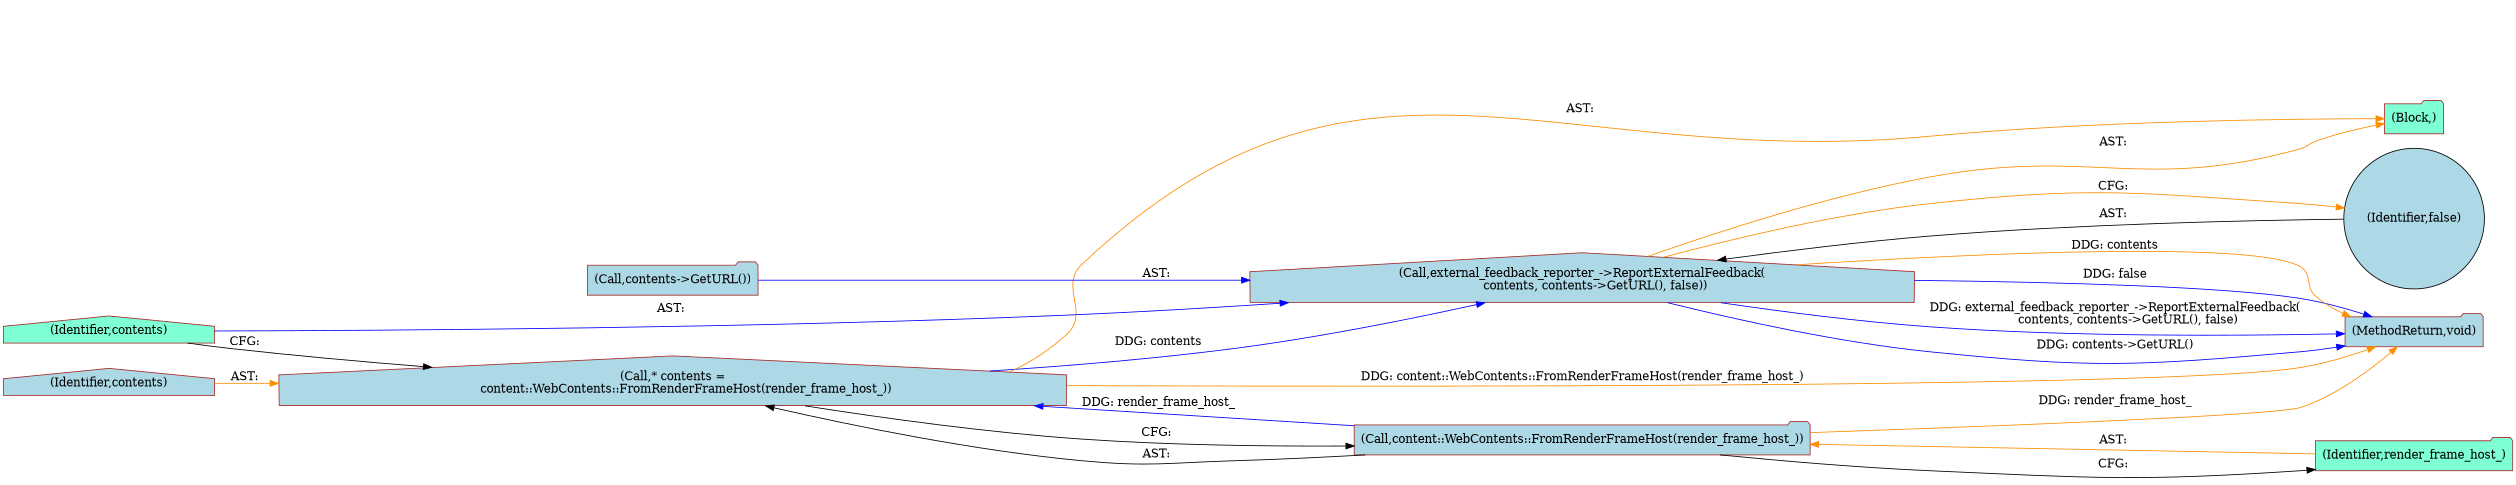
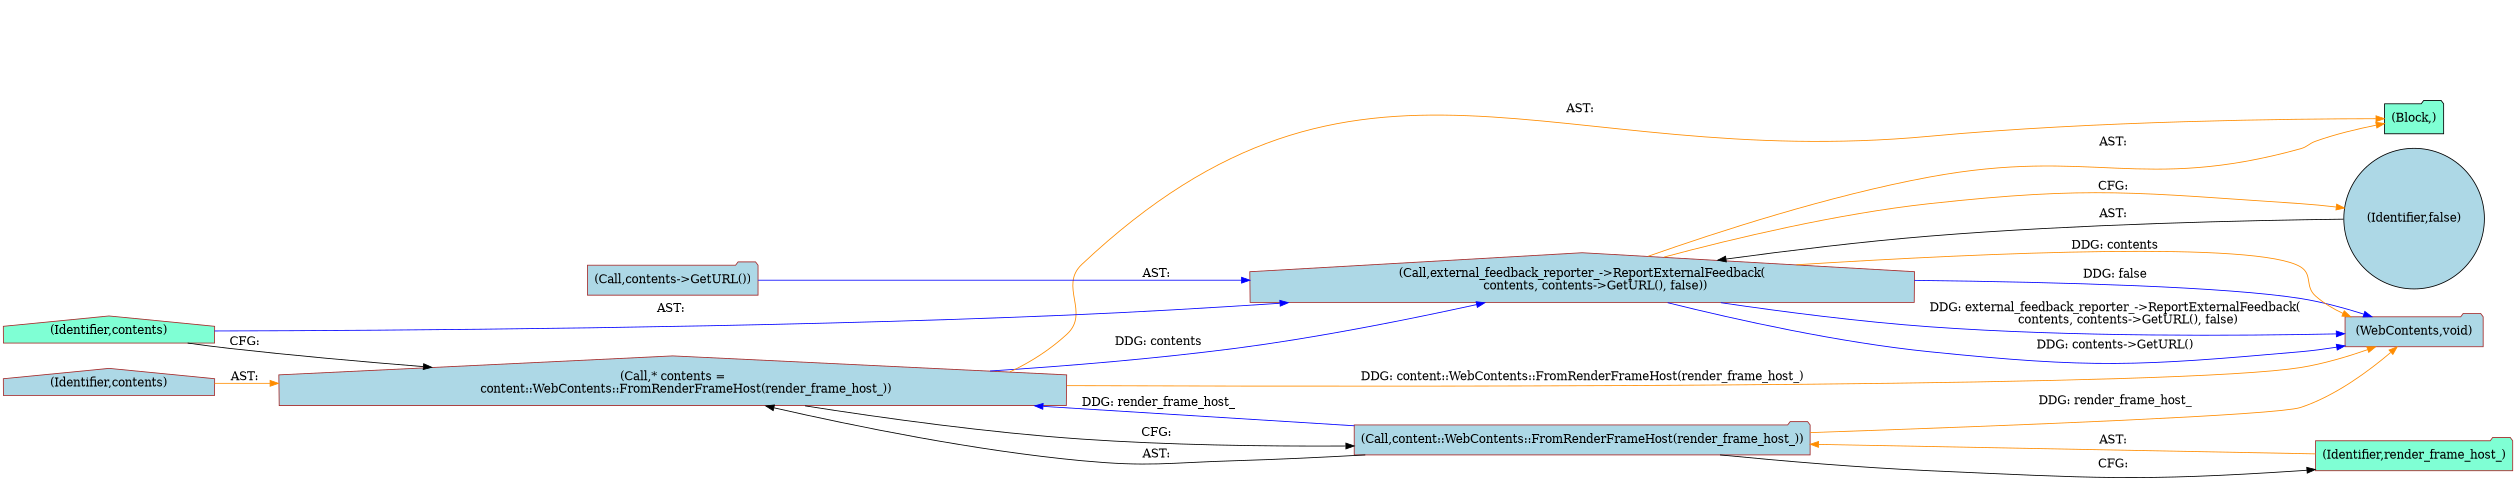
(2414, 119) -> (2414, 119)
(2414, 332) -> (2414, 332)
